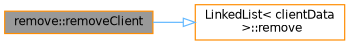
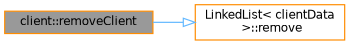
(79, 22) -> (79, 22)
